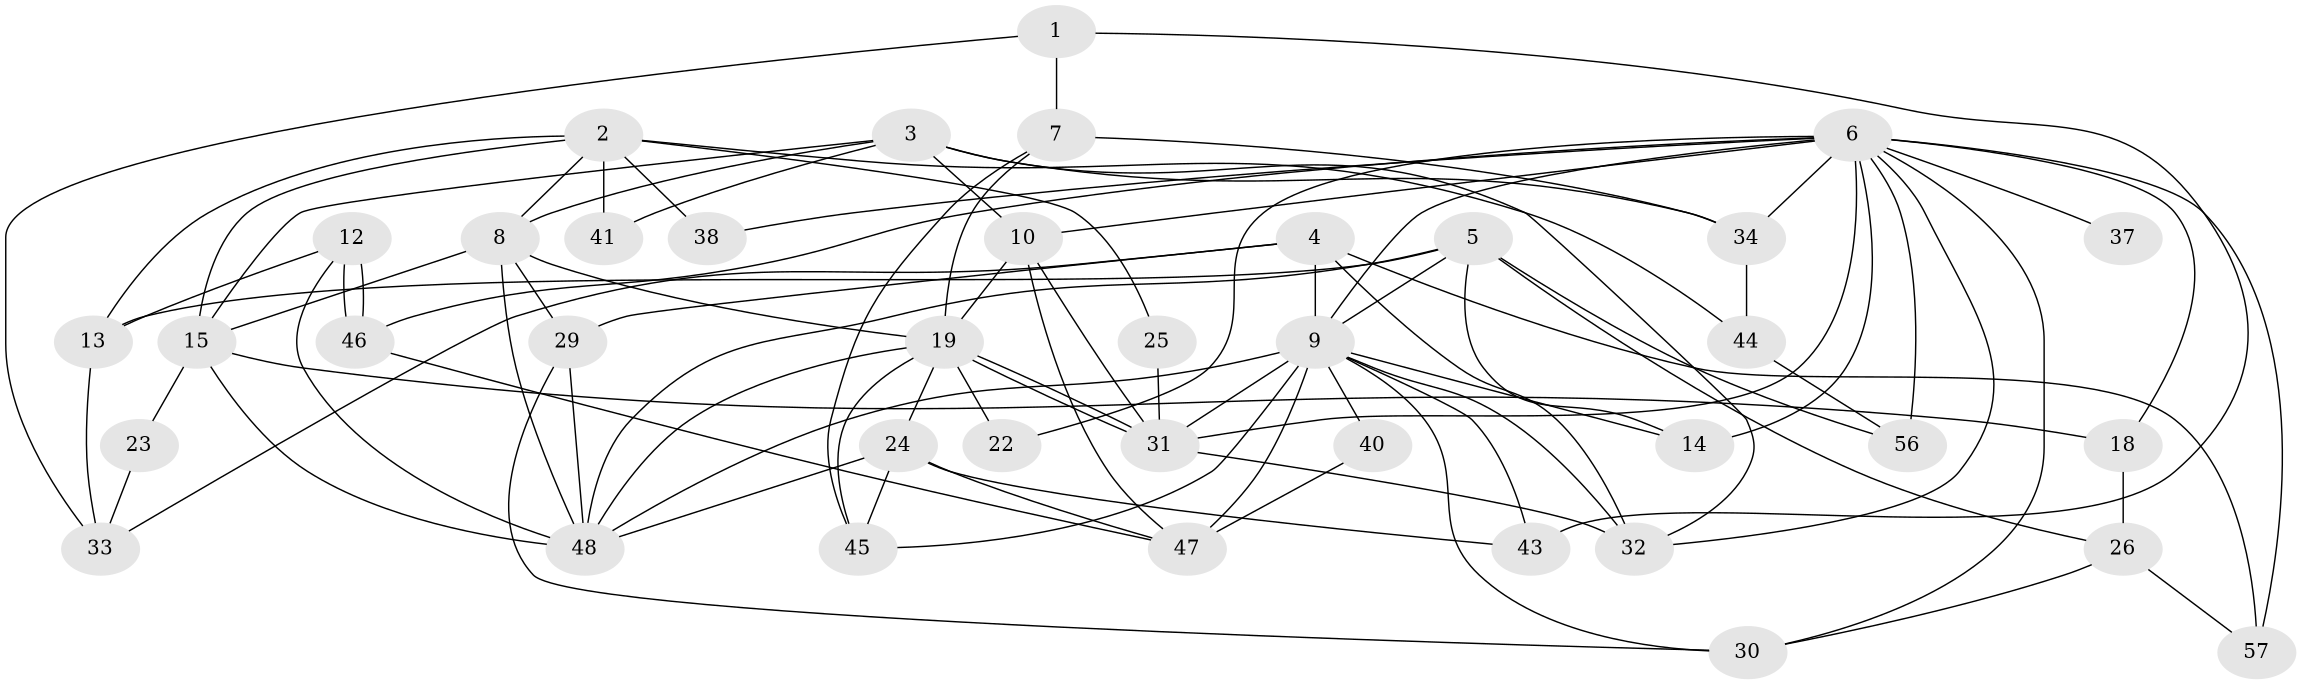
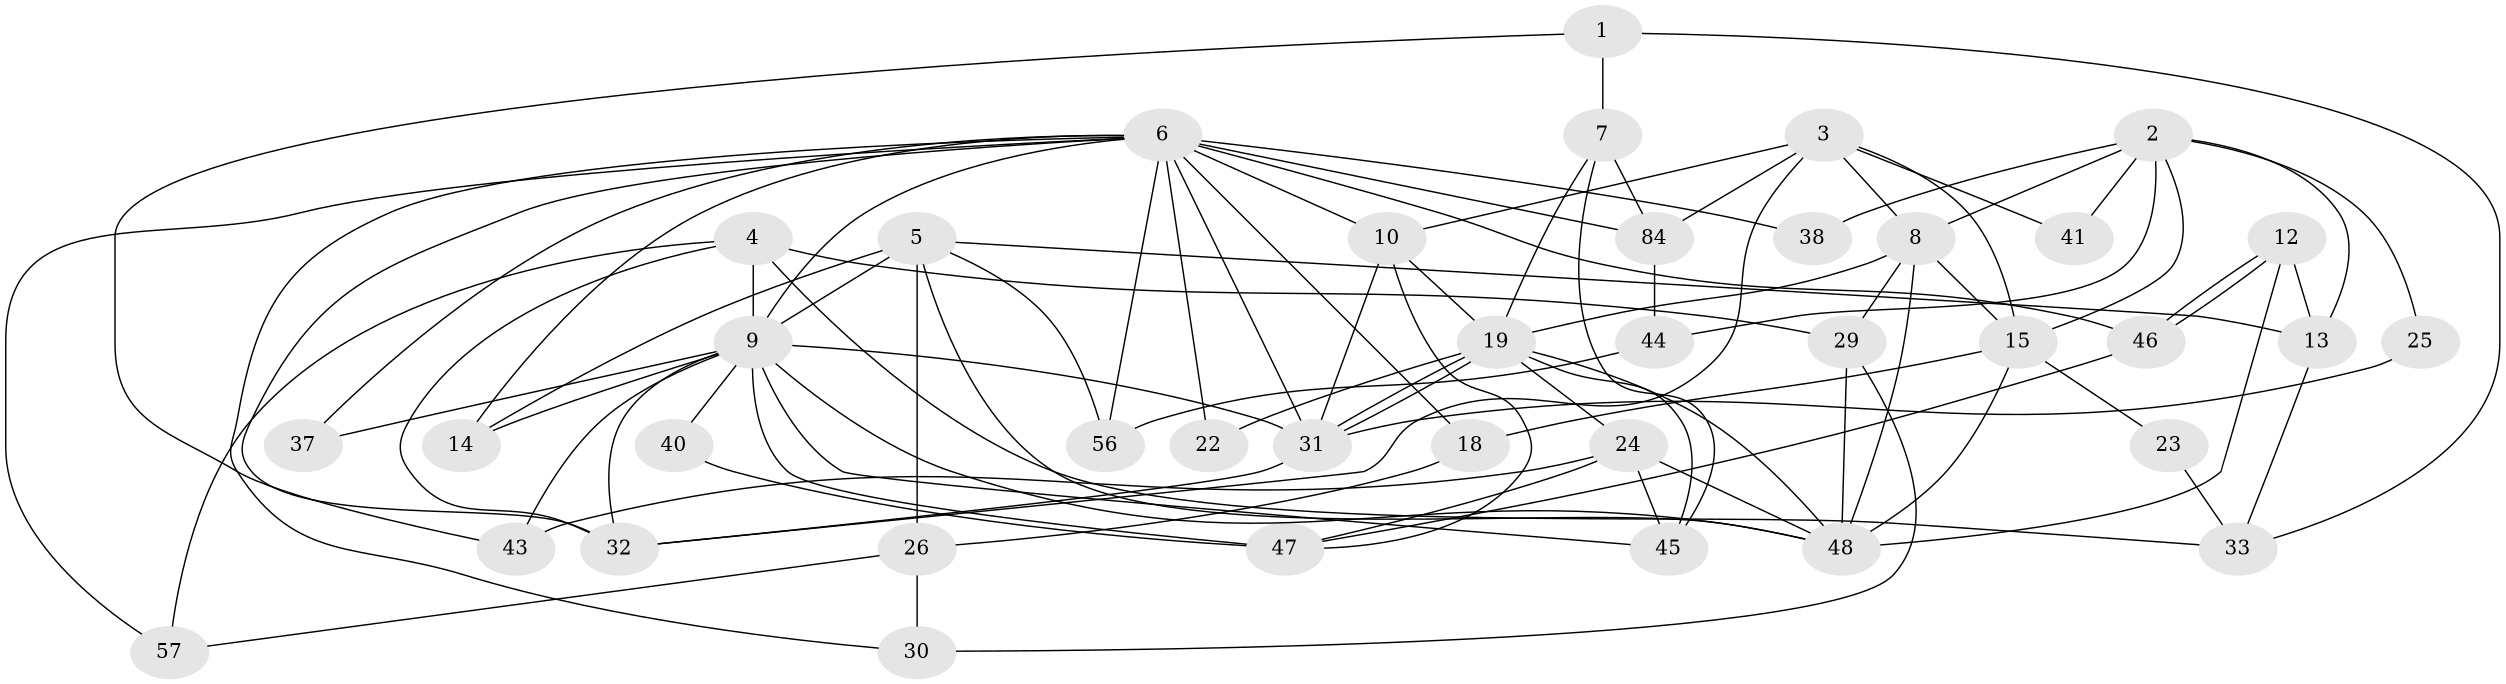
(1747, 239) -> (1655, 239)
(1472, 567) -> (528, 393)
